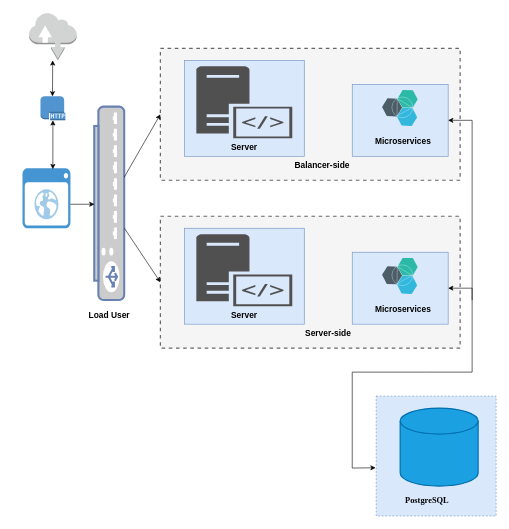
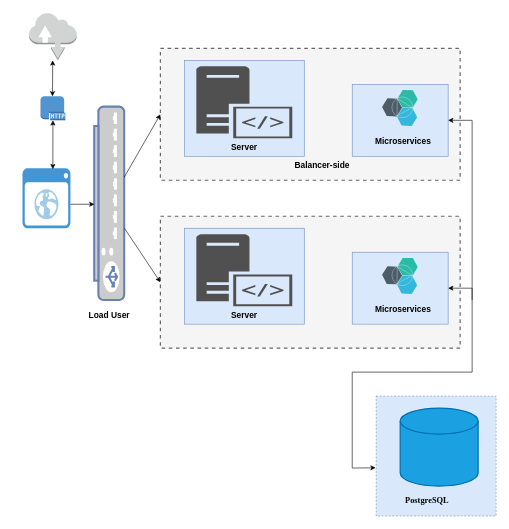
(329, 333) -> none
